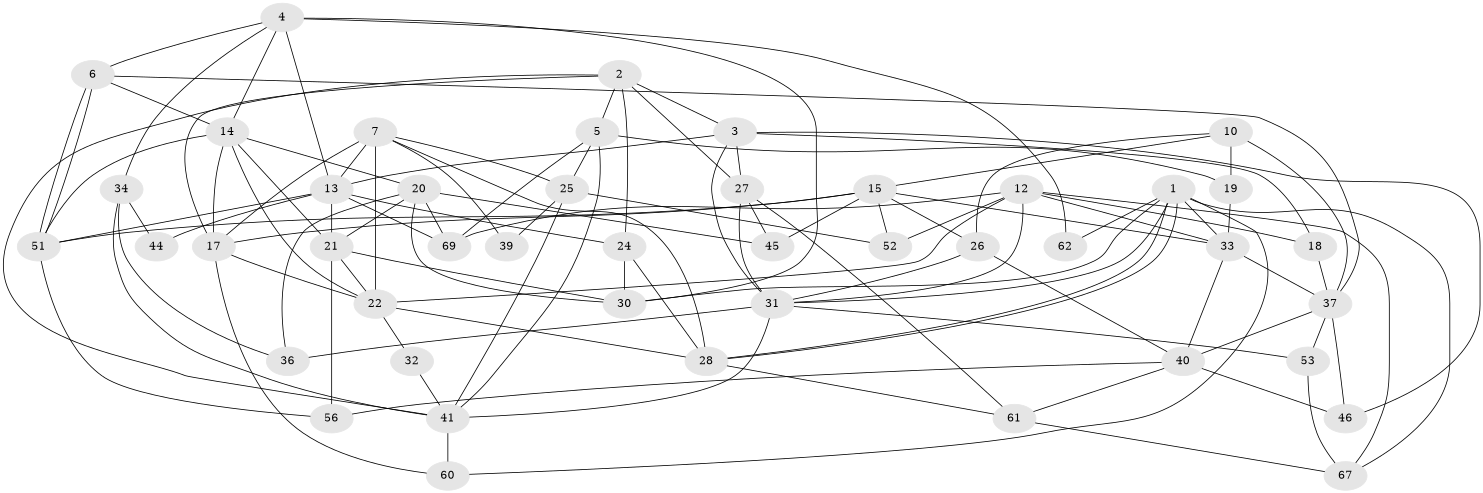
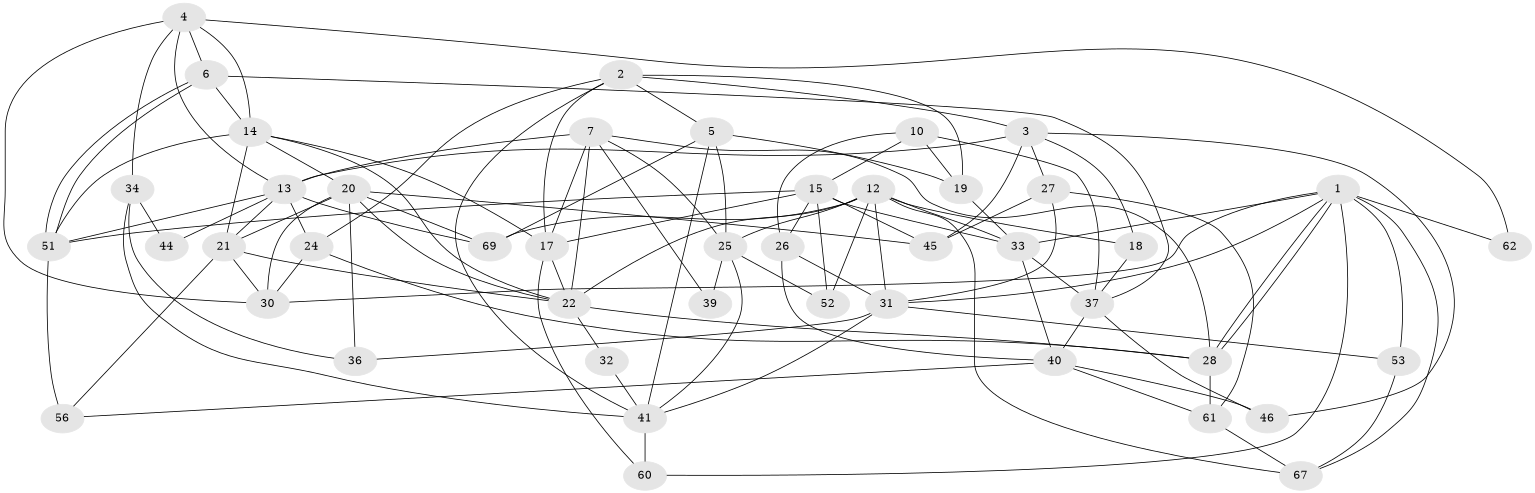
(681, 132) -> (828, 84)
none -> (791, 220)
(718, 223) -> (993, 199)
none -> (446, 267)
(1319, 333) -> (1398, 265)
